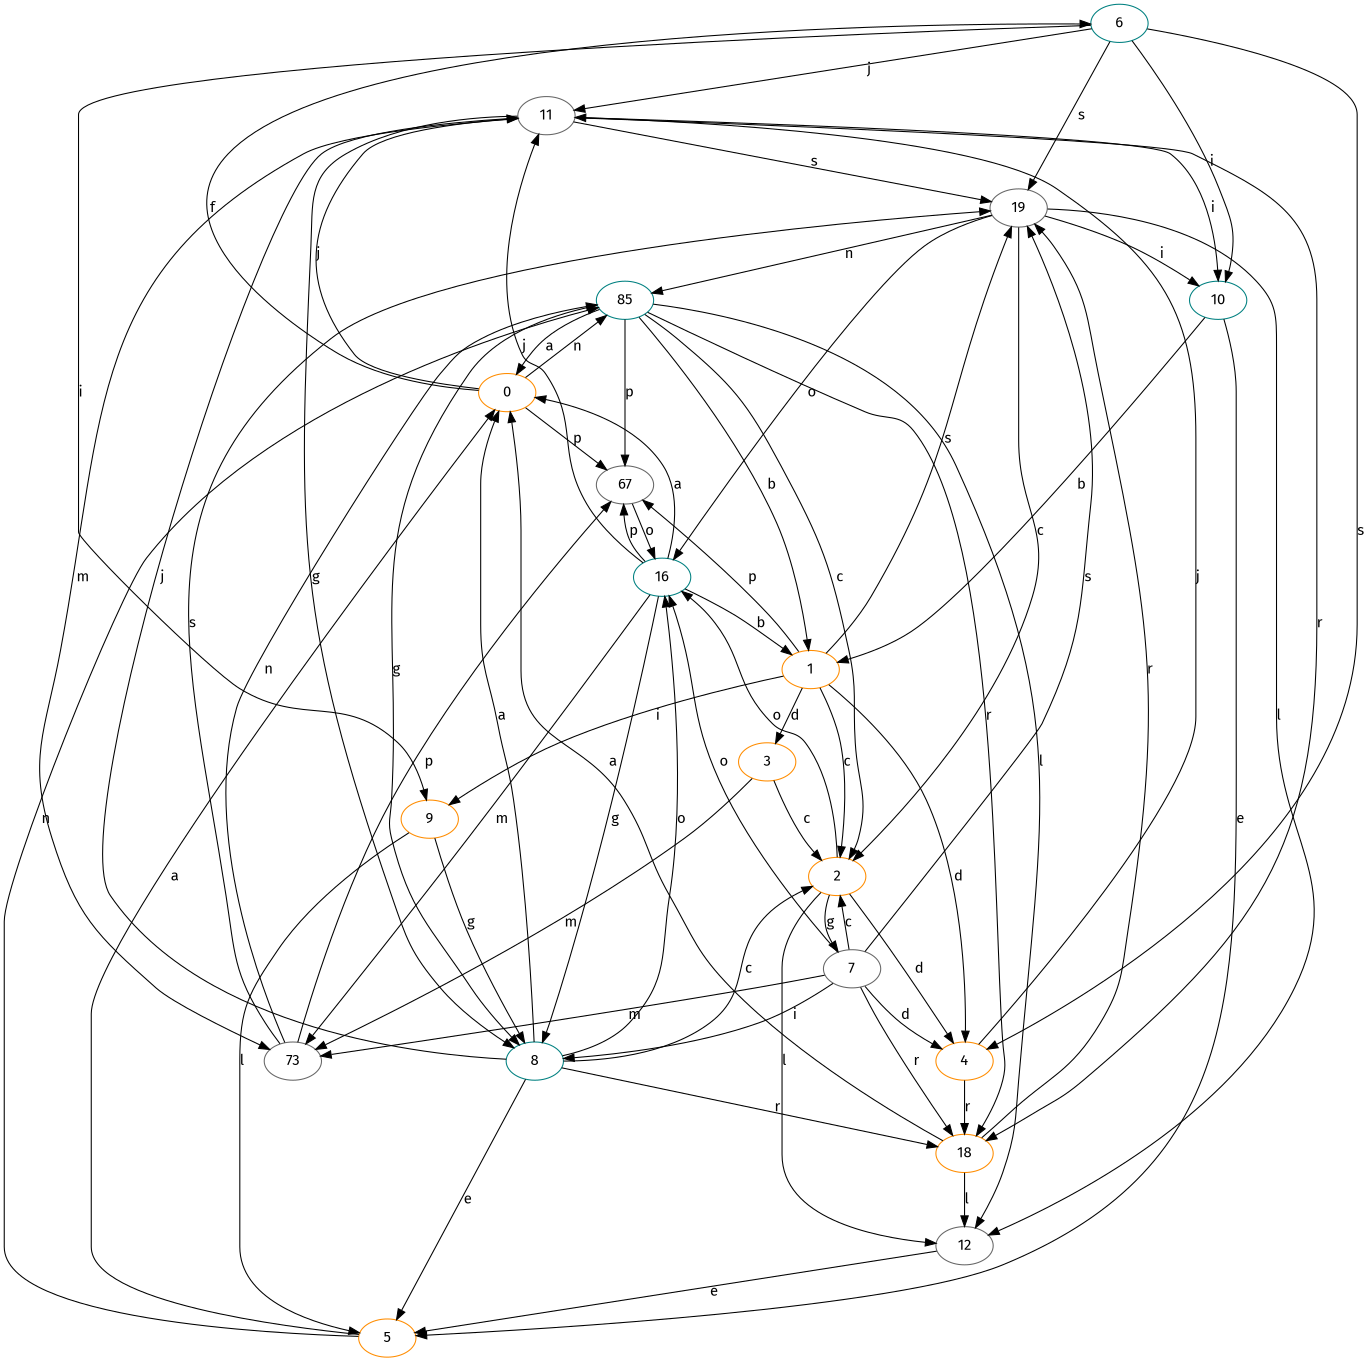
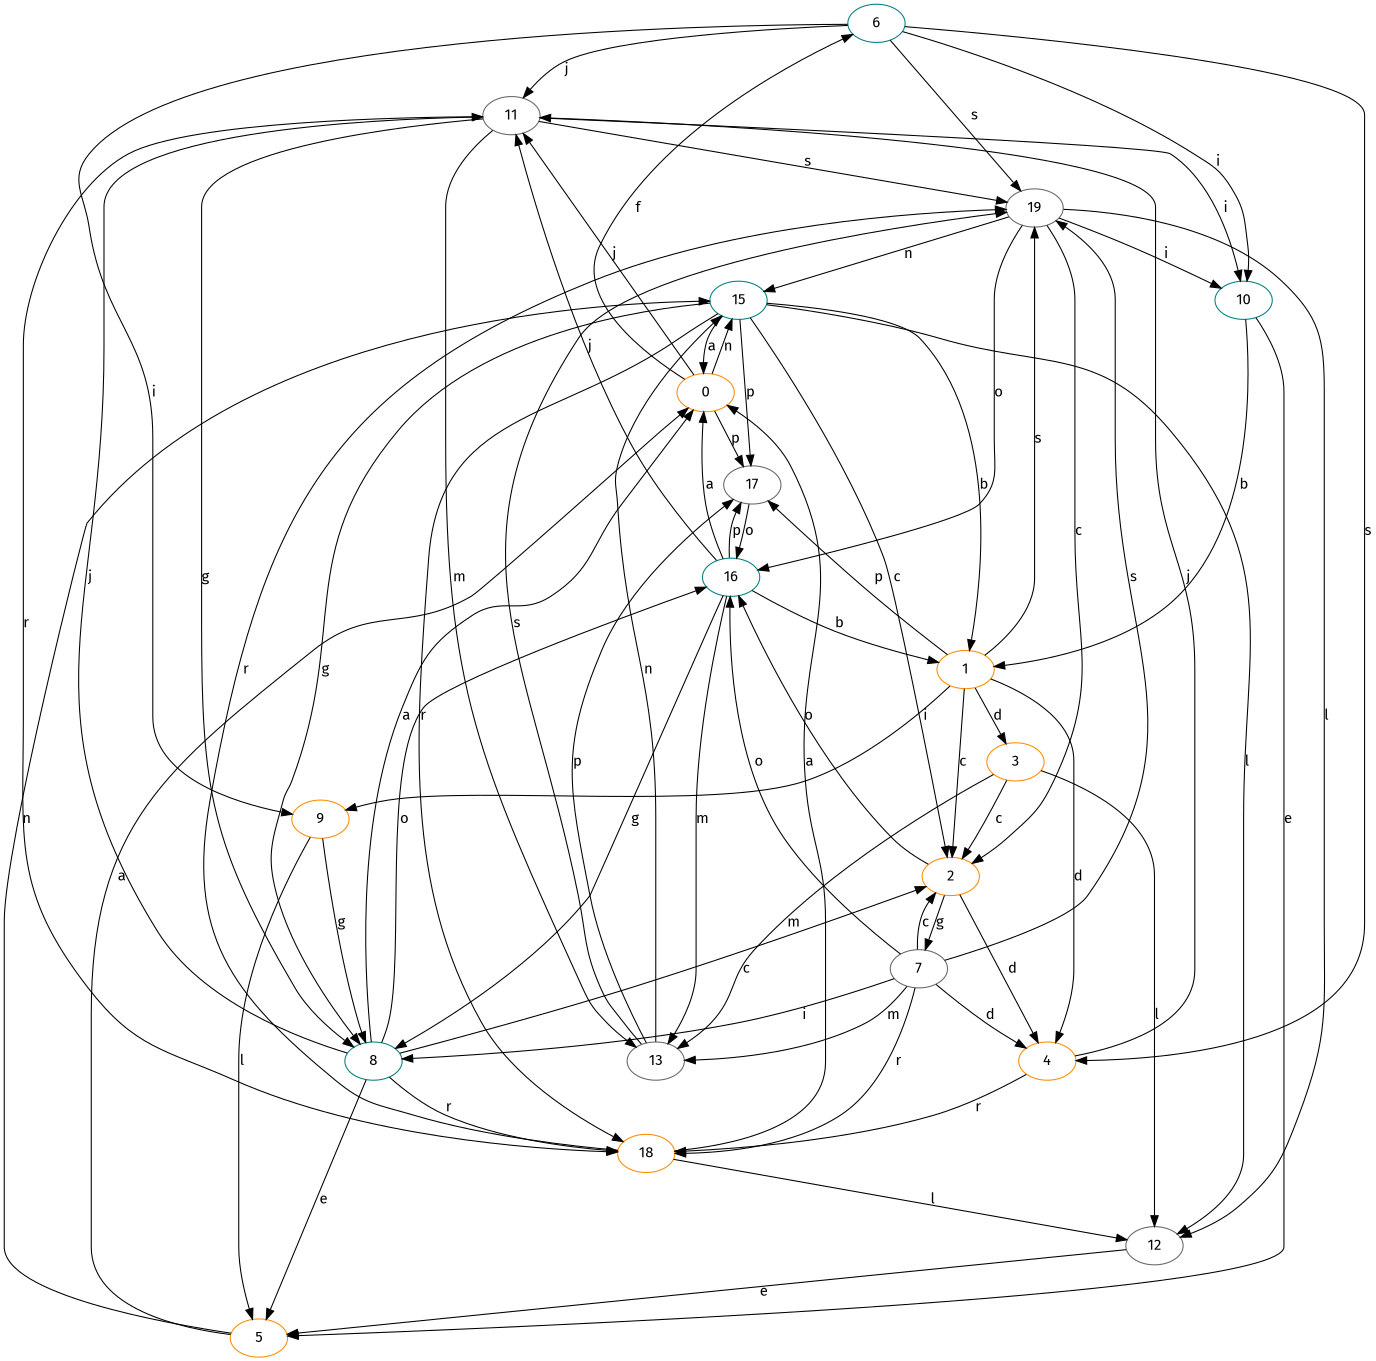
(625, 300) -> (739, 300)
(625, 485) -> (752, 485)
(293, 1061) -> (656, 1061)
(782, 1098) -> (1154, 964)
